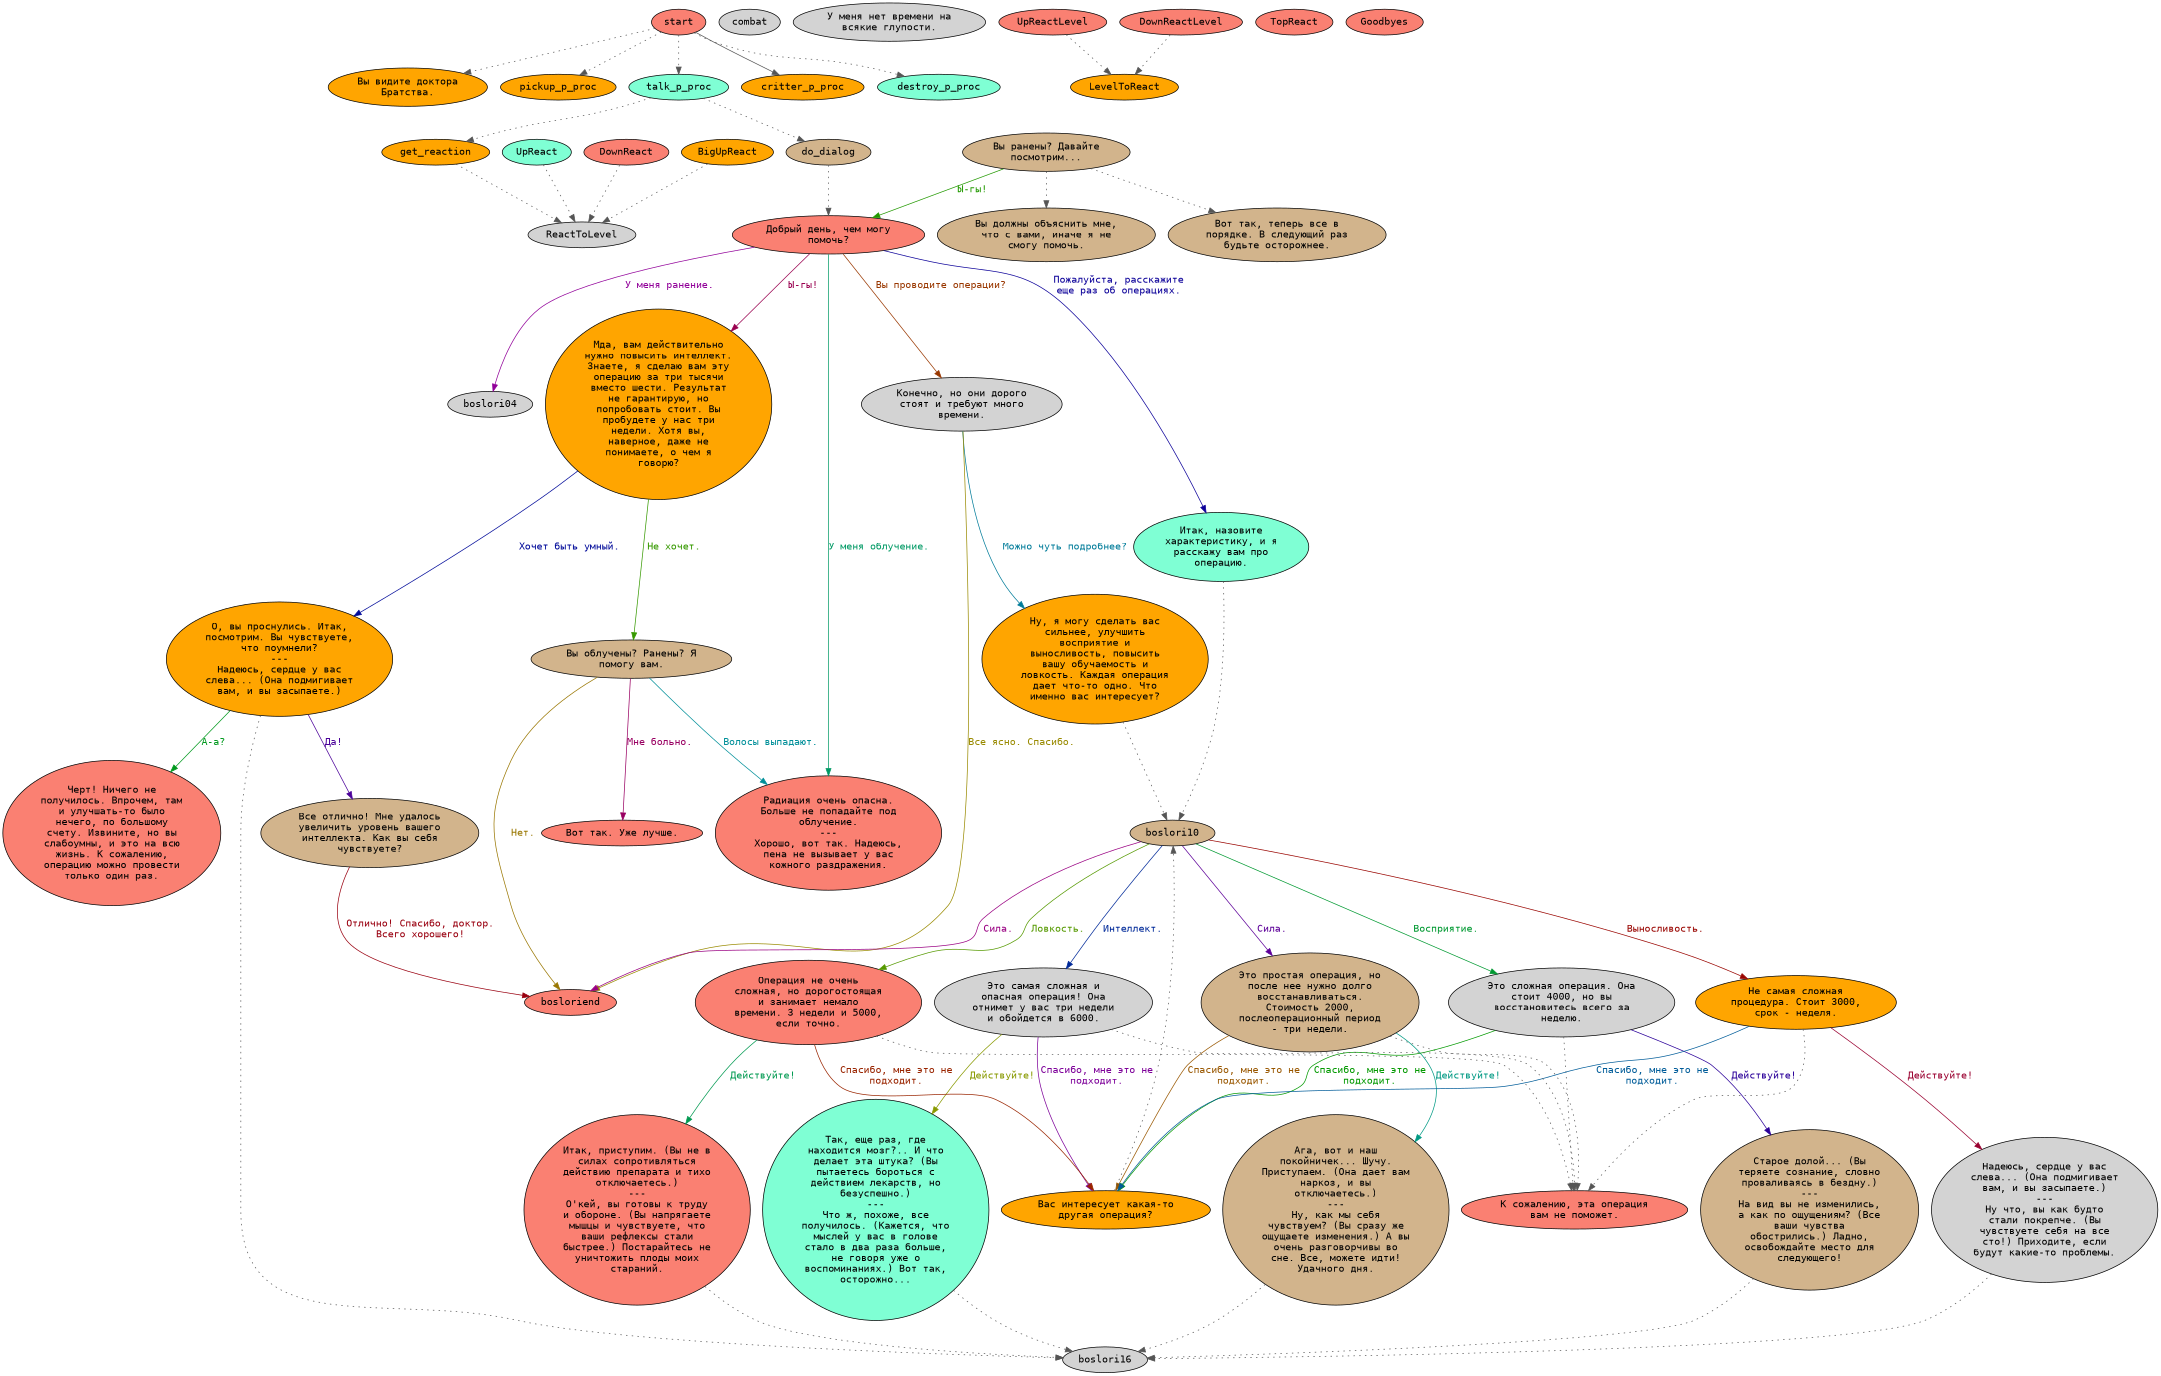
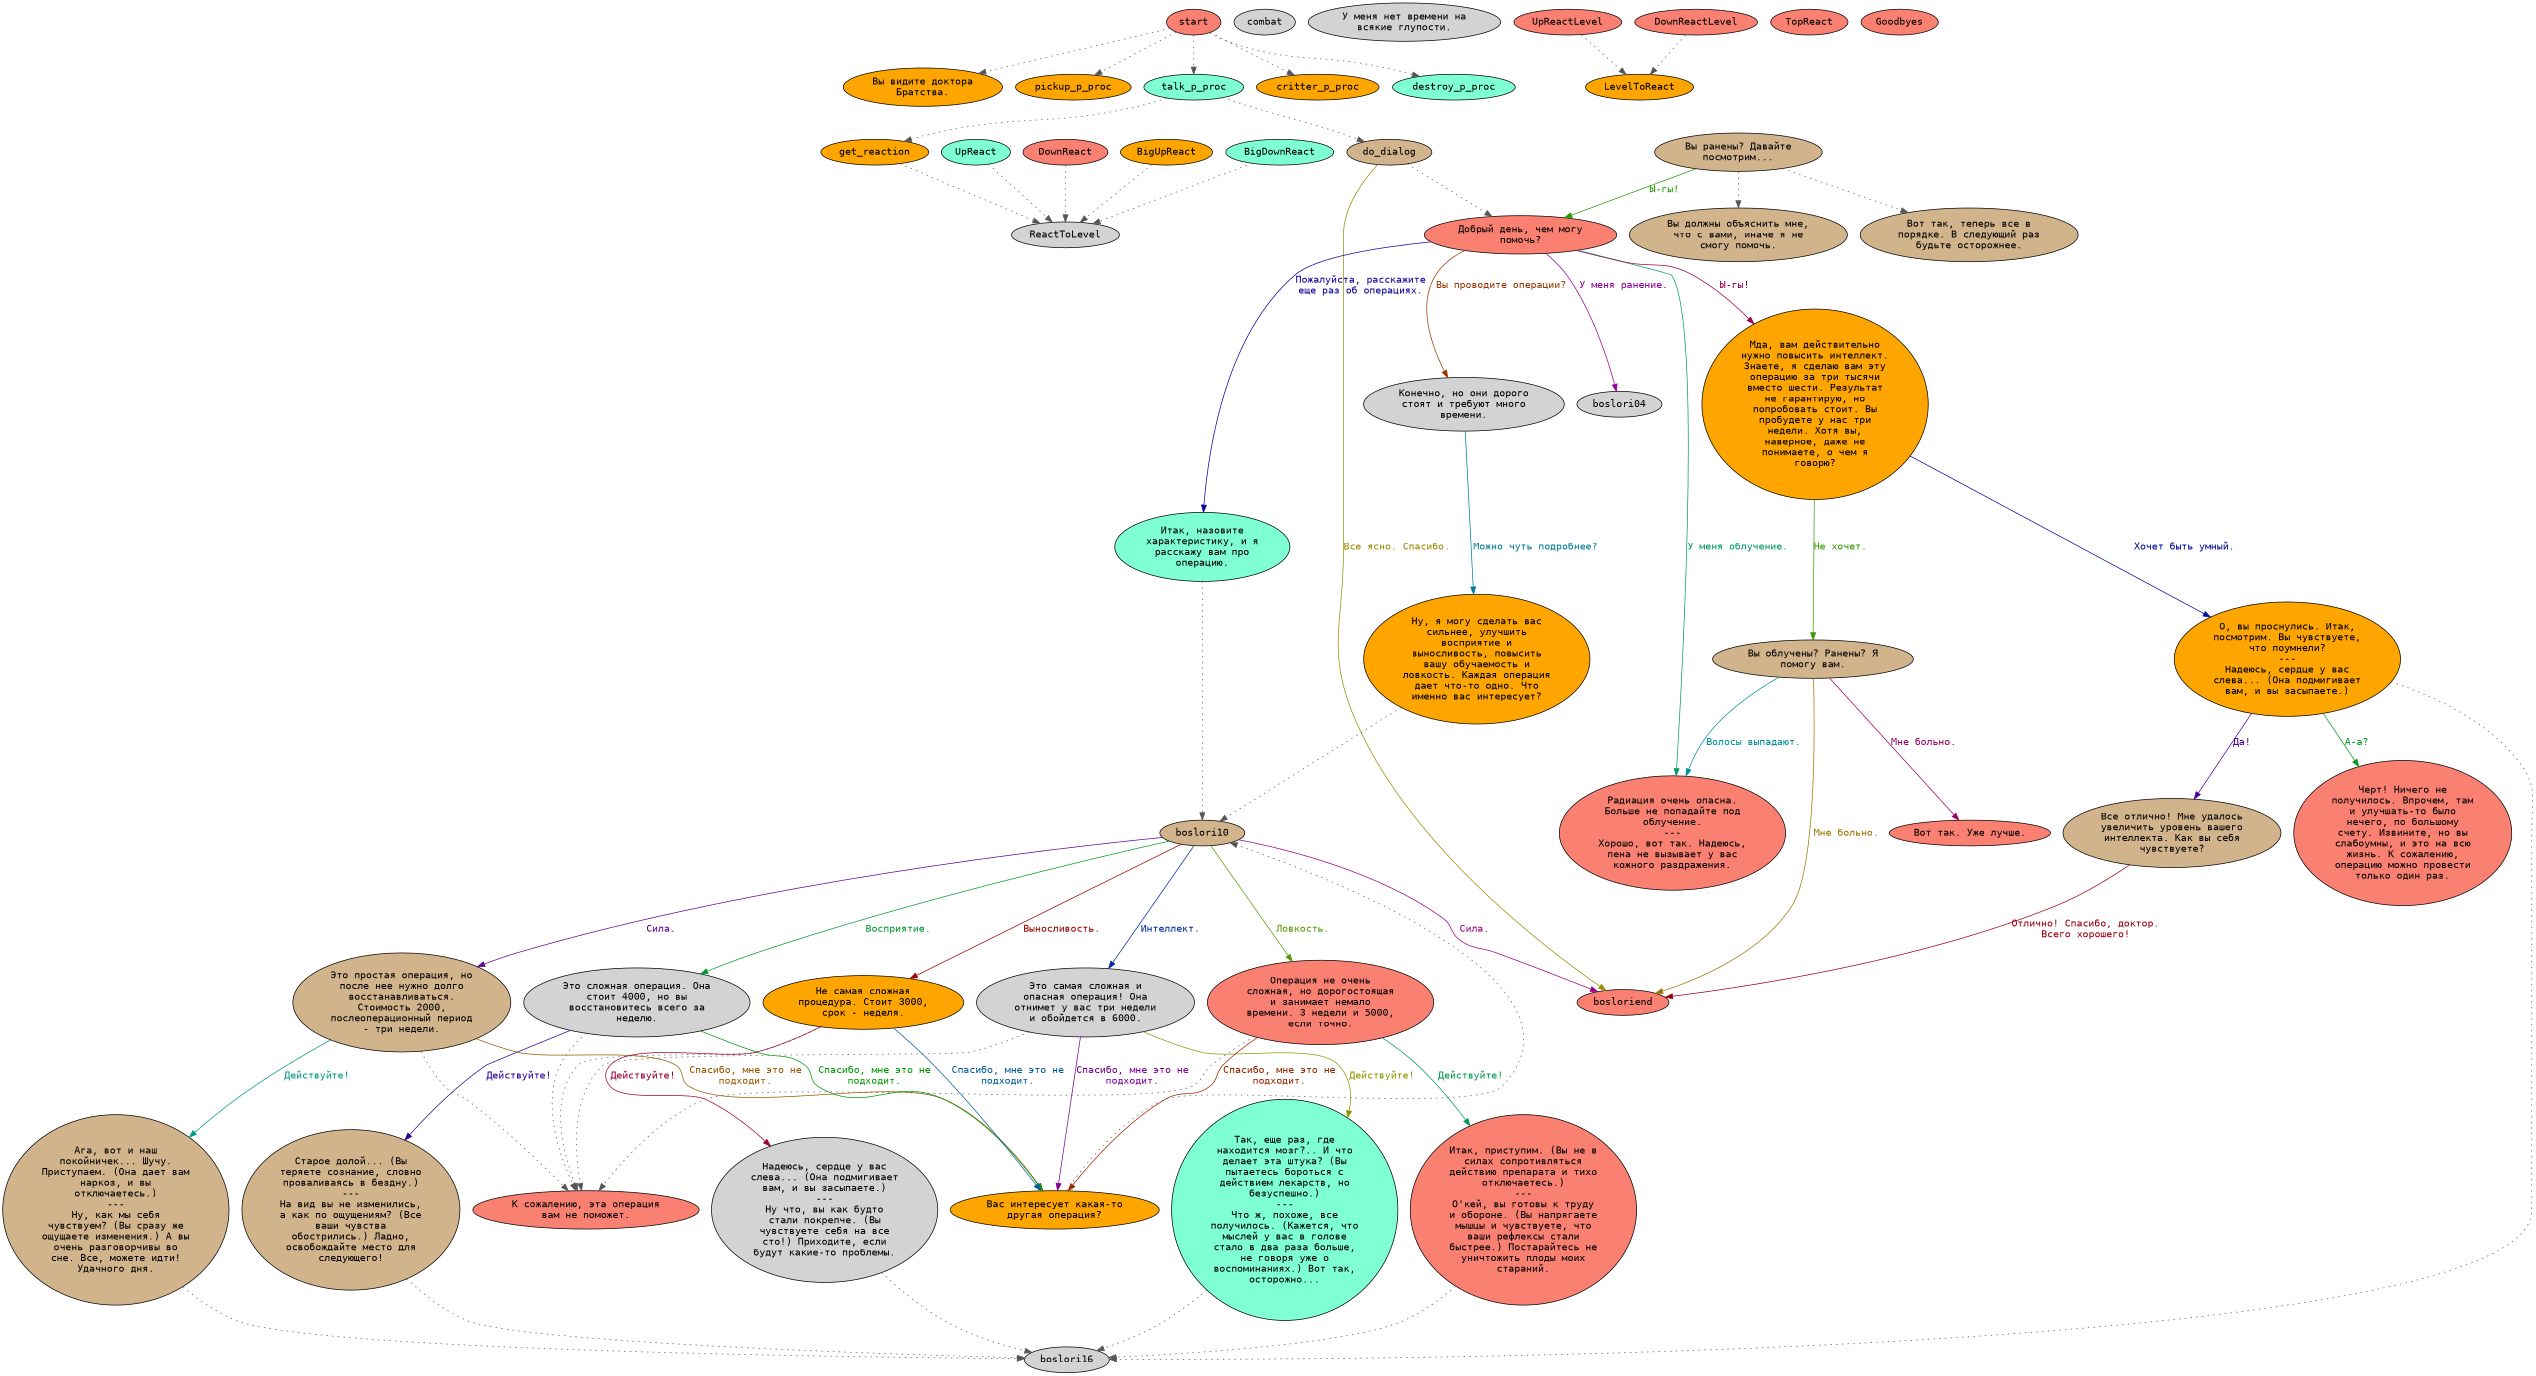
(736, 54) -> (1251, 54)
none -> (1280, 152)
(523, 833) -> (1846, 833)
(961, 855) -> (1339, 621)
